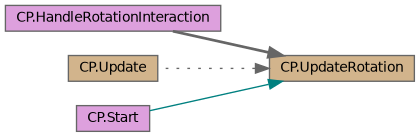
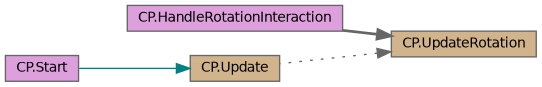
(209, 97) -> (128, 68)
